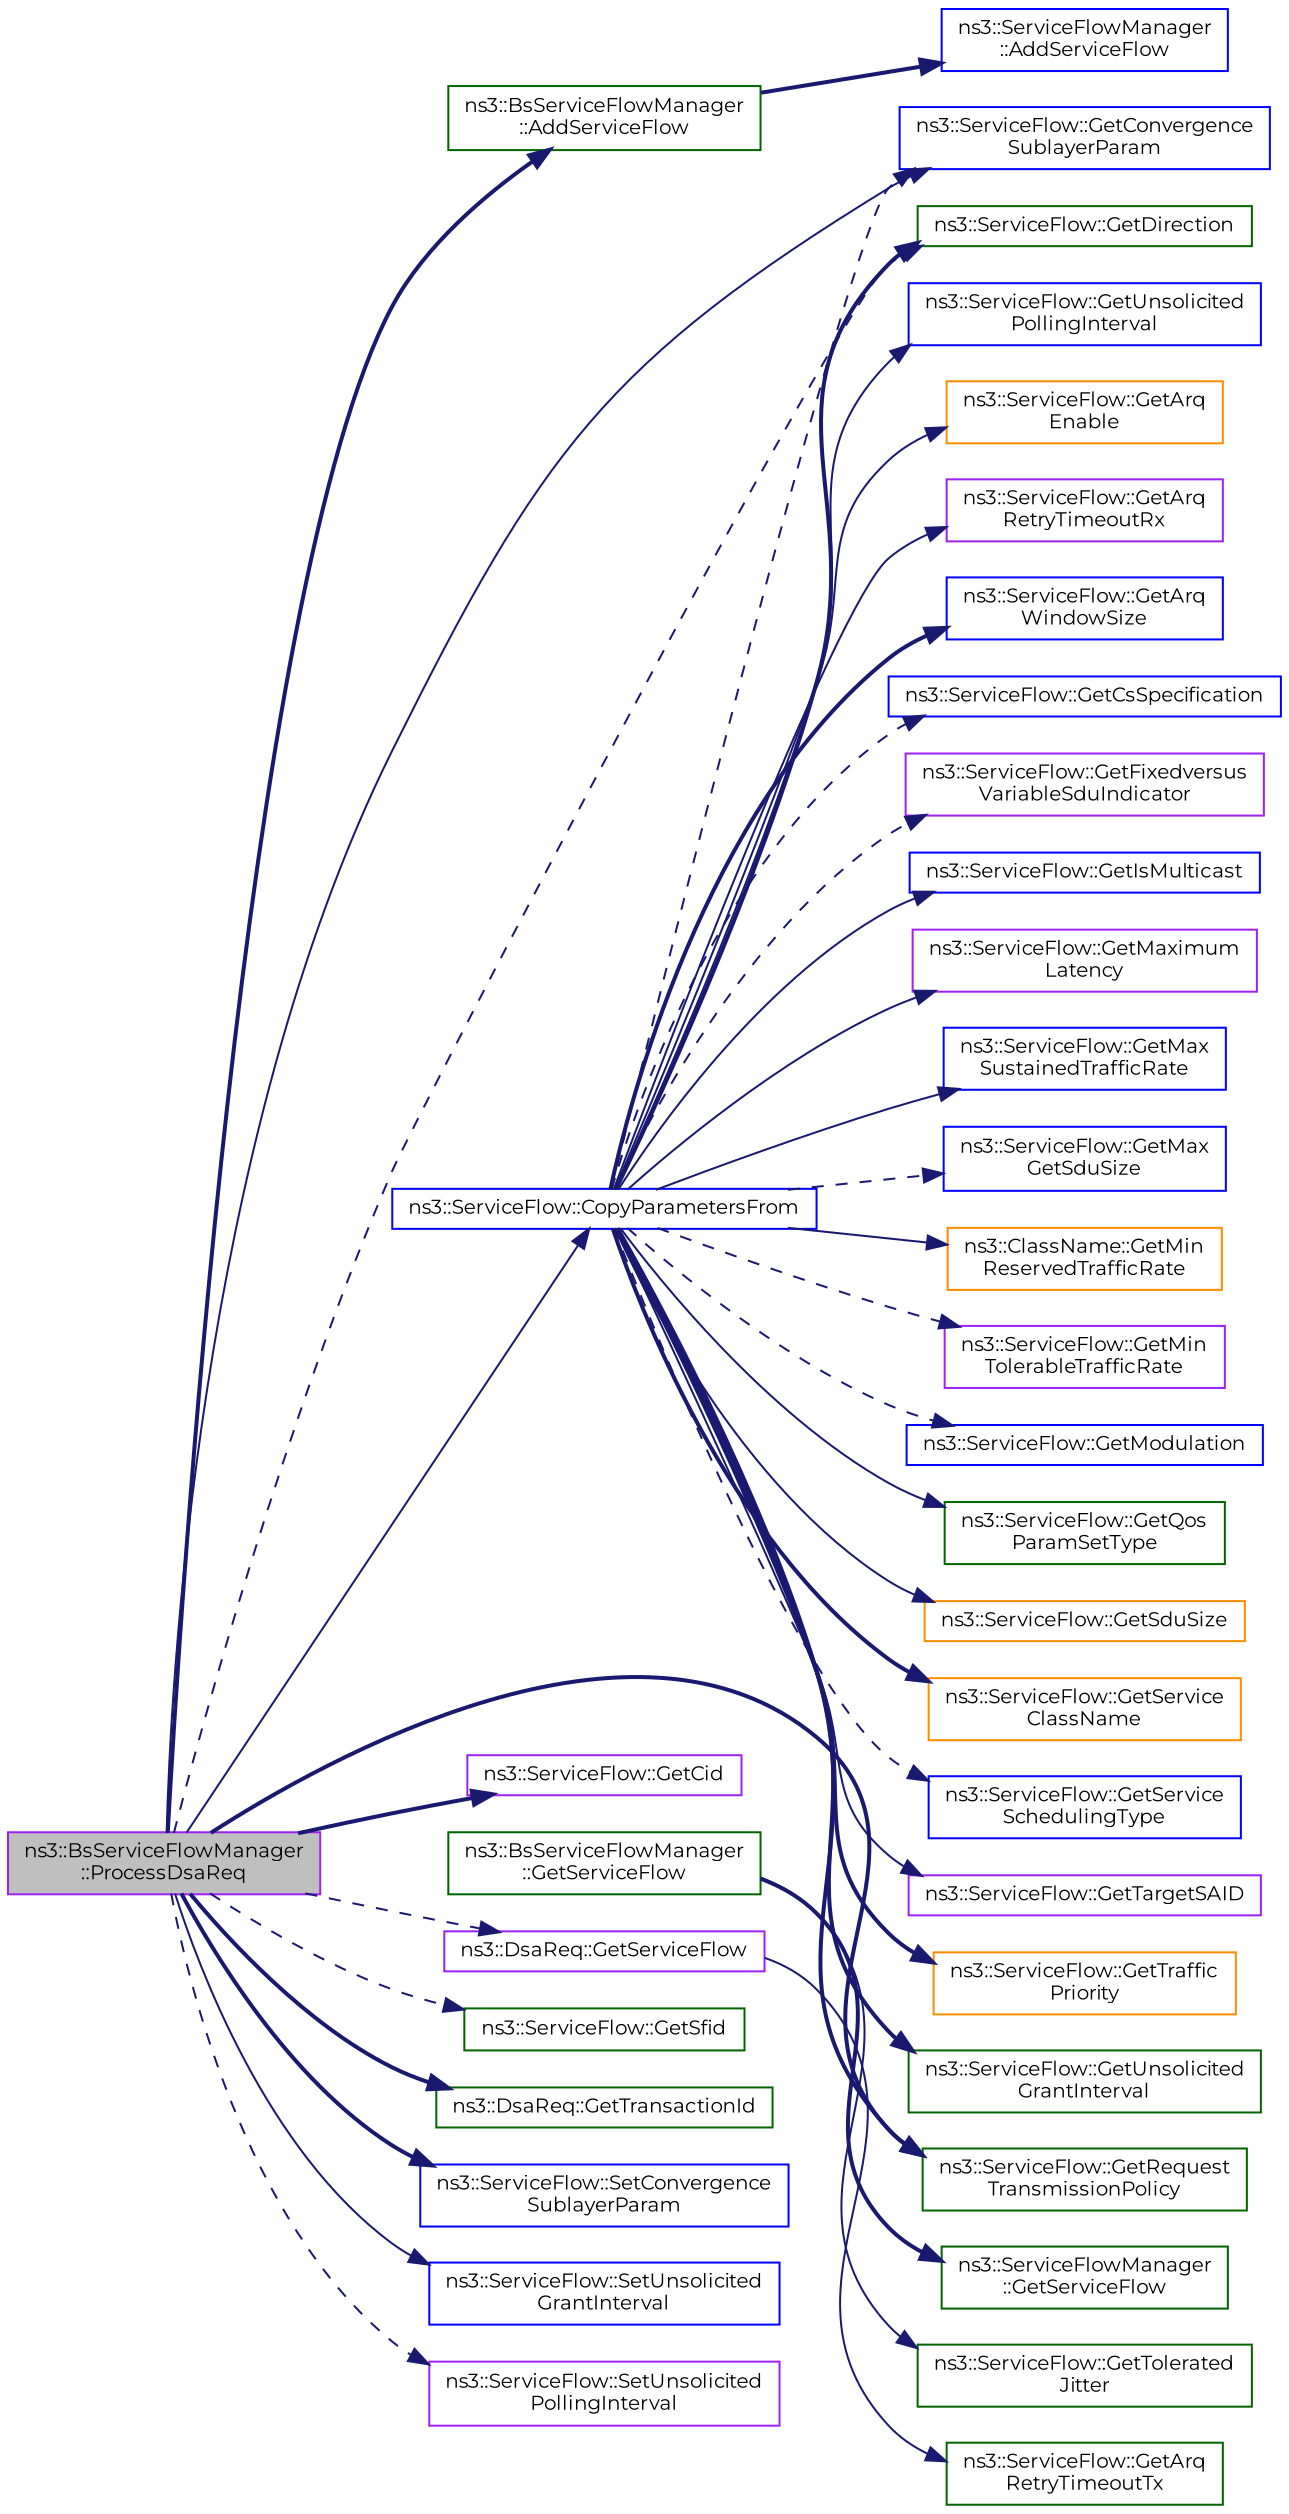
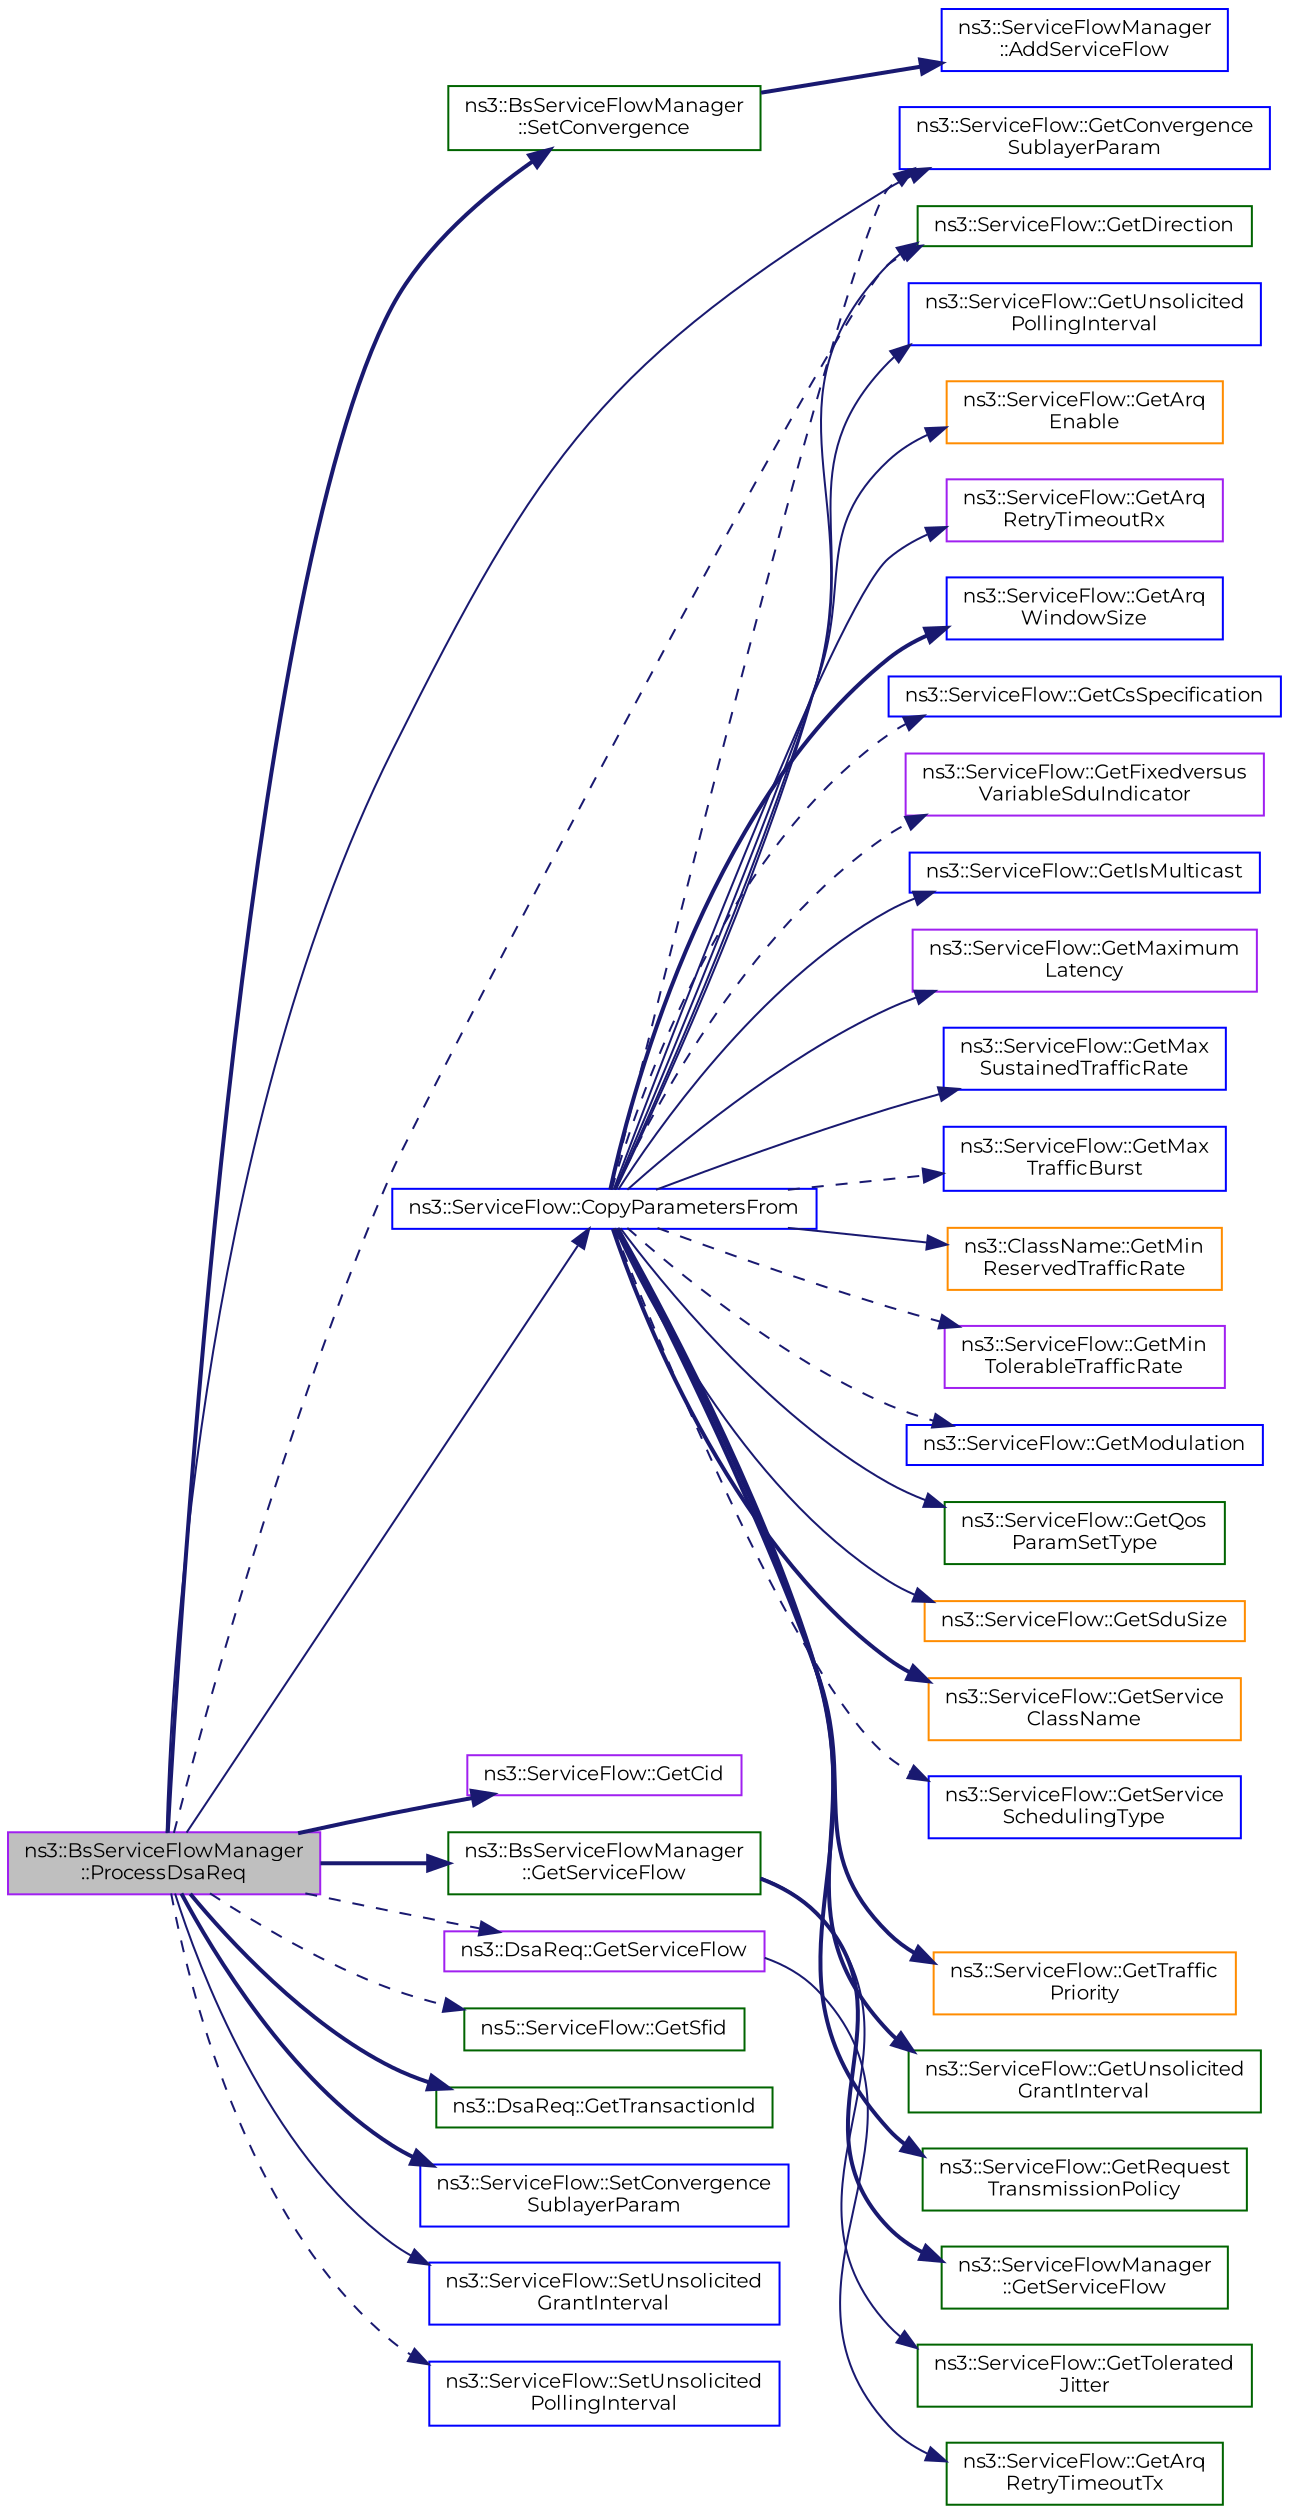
(604, 118) -> (604, 118)
(803, 726) -> (803, 726)
(1085, 1159) -> (1085, 1159)
(724, 1691) -> (374, 1863)
(1085, 1895) -> none
(604, 2029) -> (604, 2029)
(604, 2394) -> (604, 2394)
